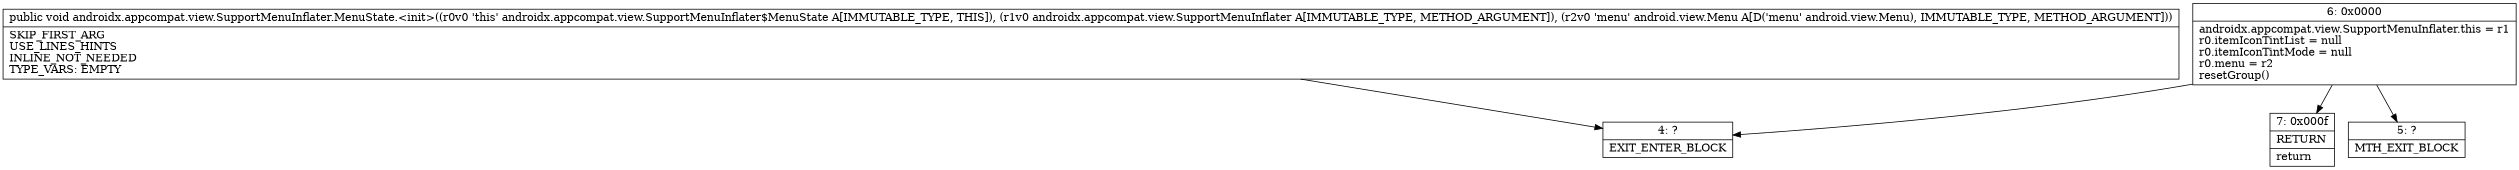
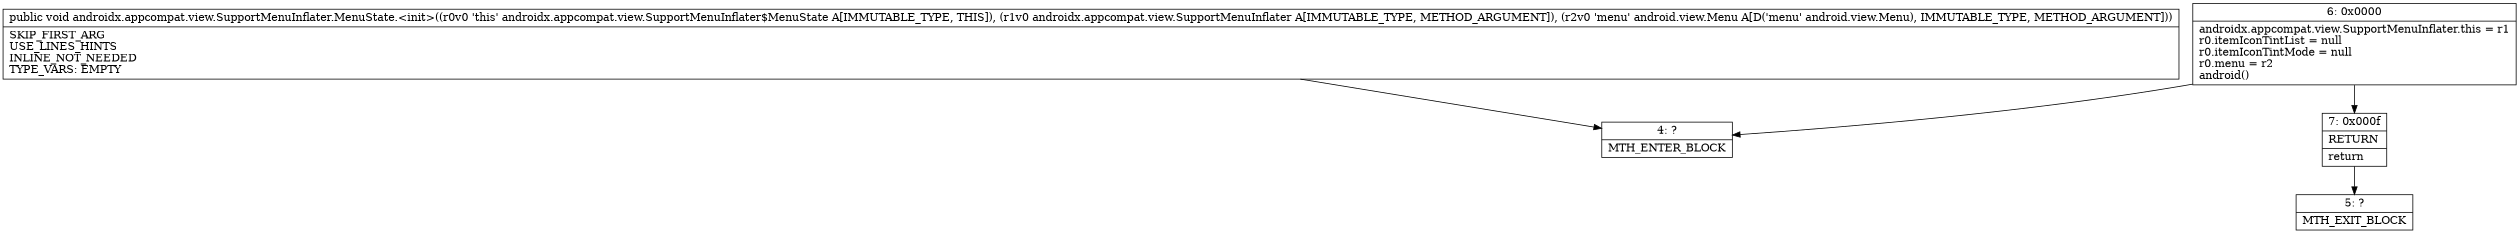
(2234, 76) -> (2224, 76)
(2385, 100) -> (2354, 177)
(1668, 148) -> (1667, 148)
